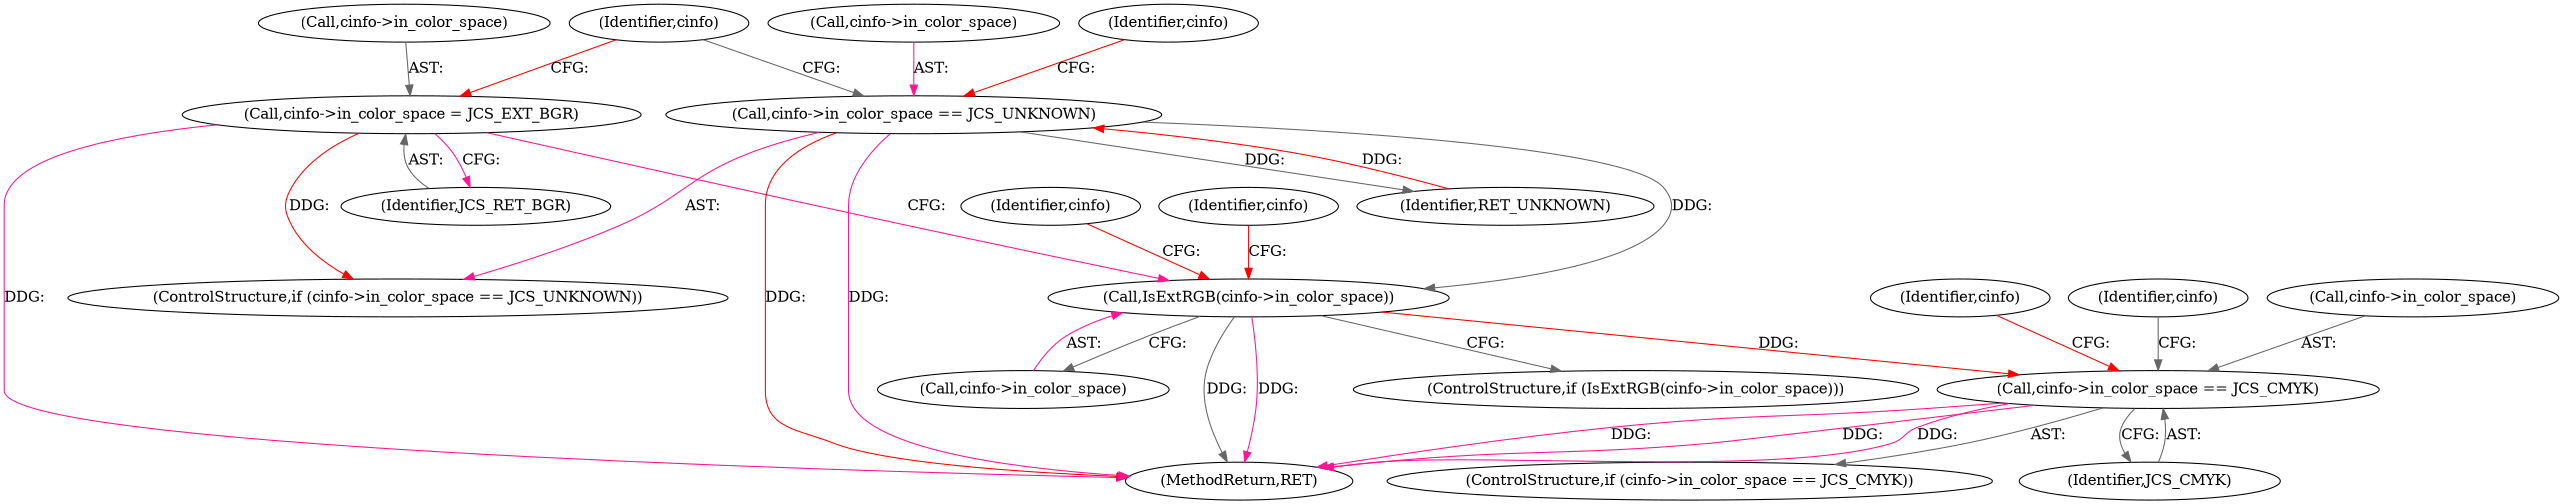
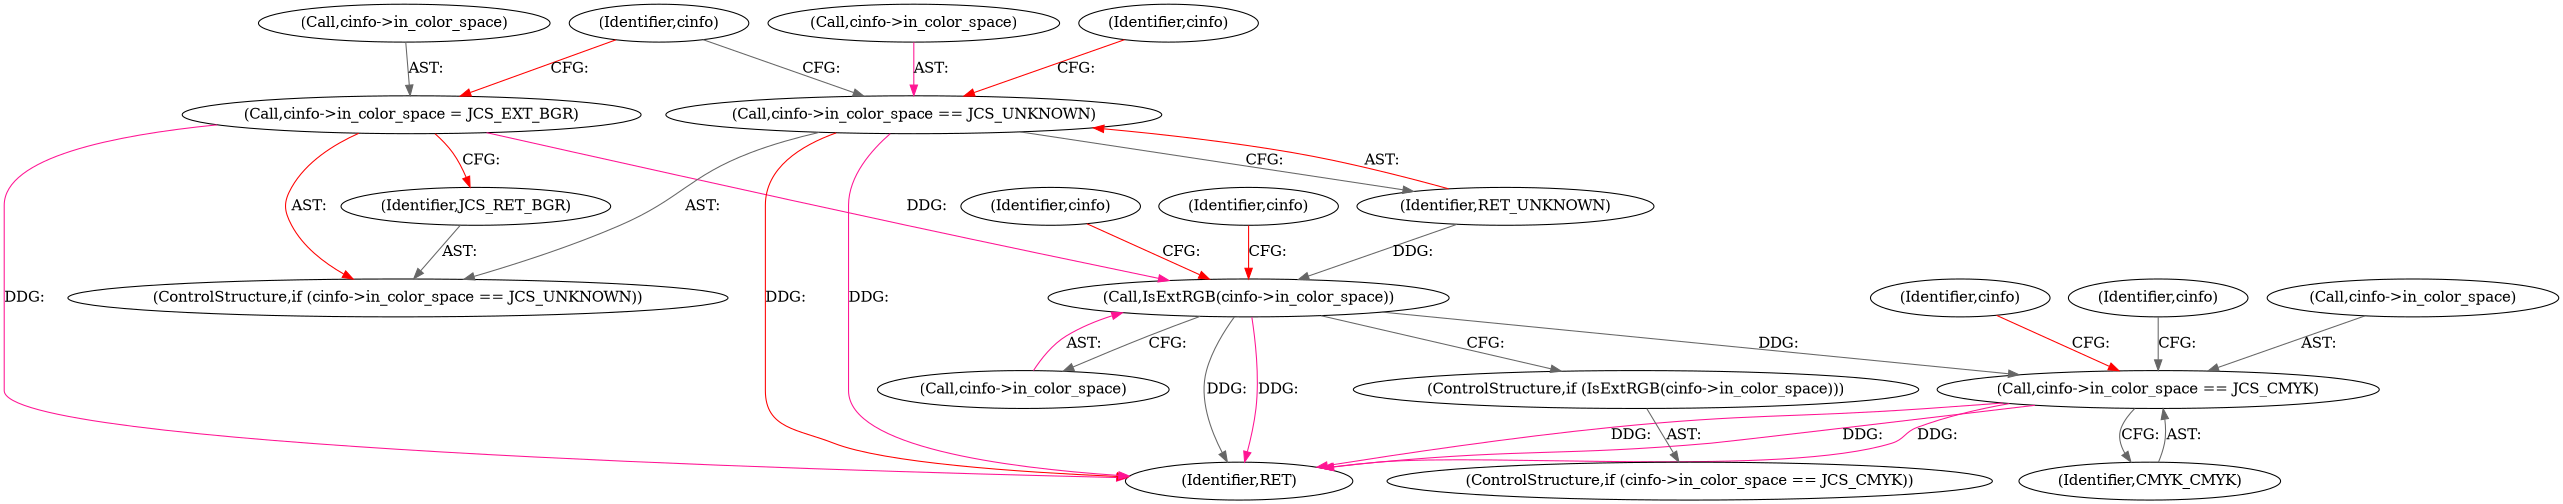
(1547, 153) -> (1383, 250)
(453, 154) -> (453, 154)
(1267, 161) -> (1267, 161)
(1384, 161) -> (1384, 161)
(410, 170) -> (440, 248)
(312, 206) -> (312, 206)
(929, 206) -> (929, 206)
(650, 210) -> (650, 210)
(1695, 343) -> (1695, 343)
(1976, 441) -> (1660, 431)
(1239, 481) -> (1239, 481)
(2150, 481) -> (2150, 481)
